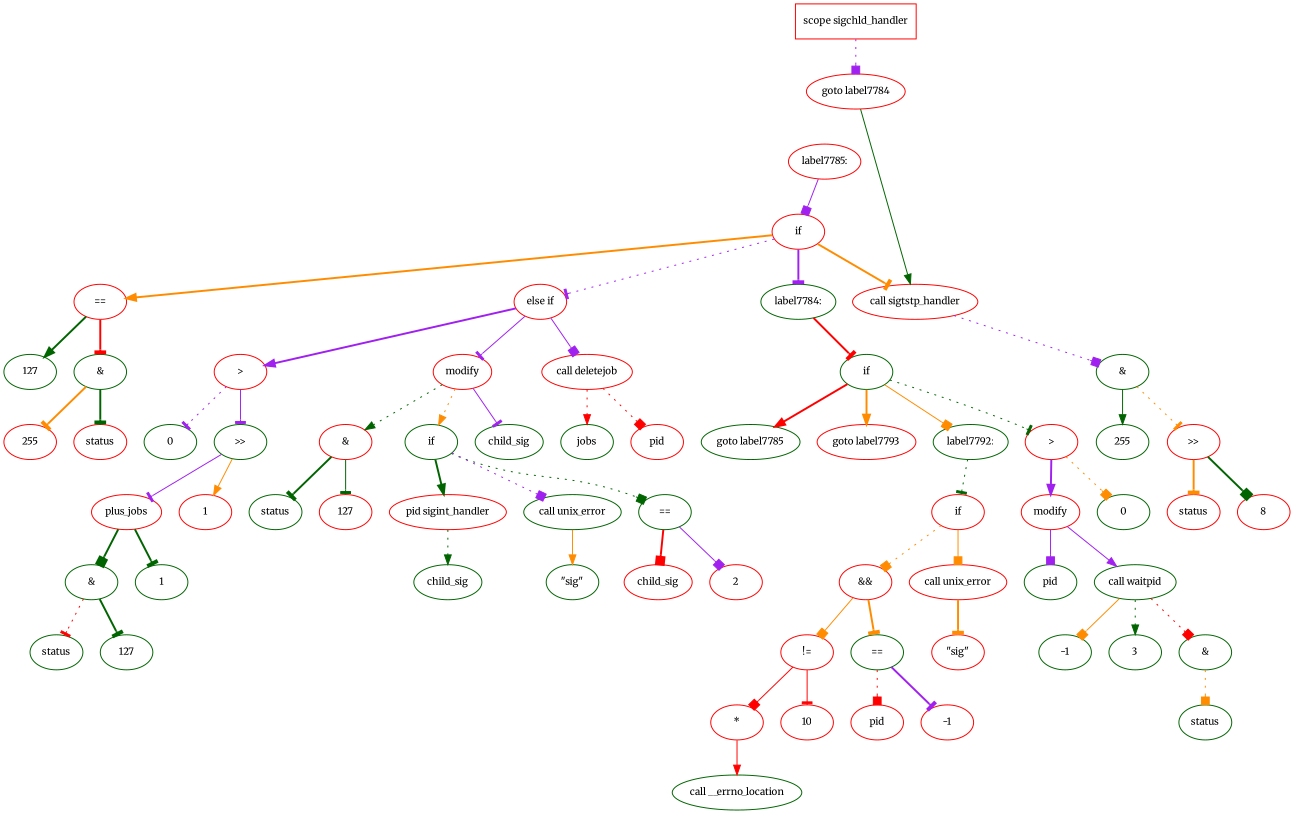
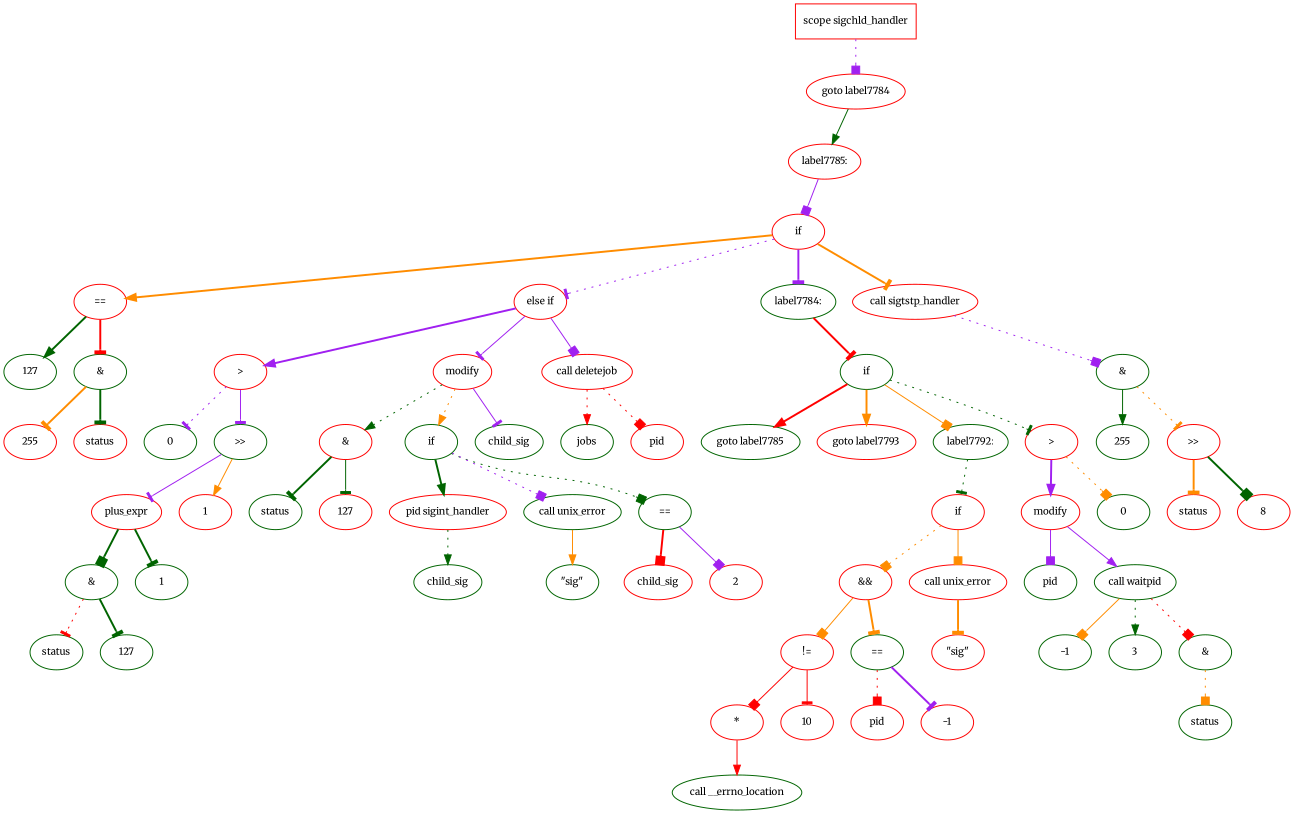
(884, 192) -> (842, 122)
(127, 512) -> (127, 512)
